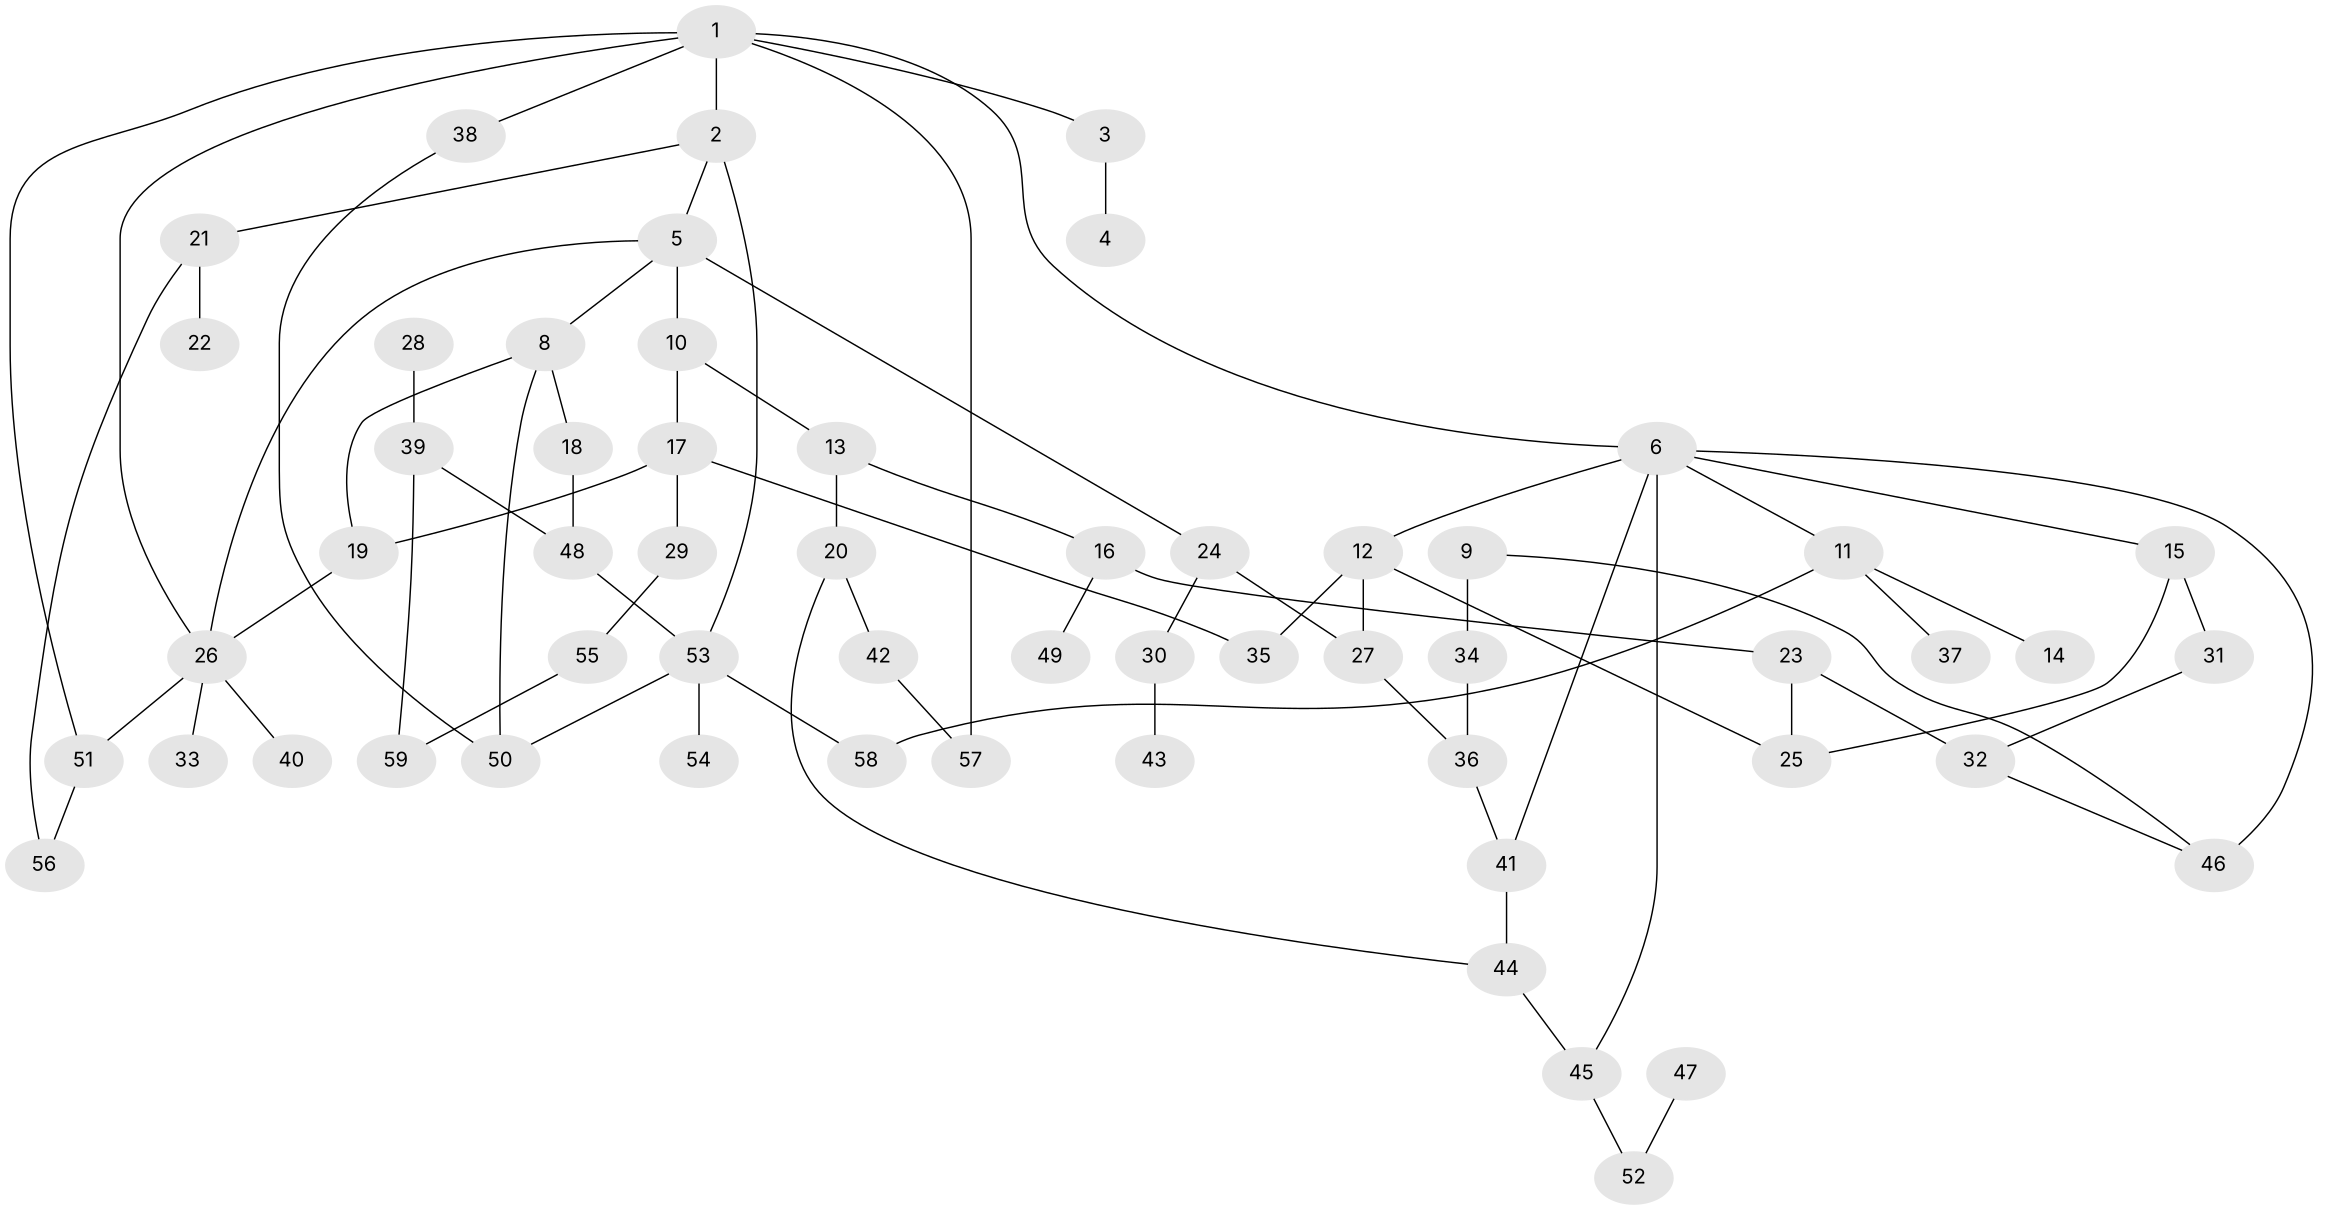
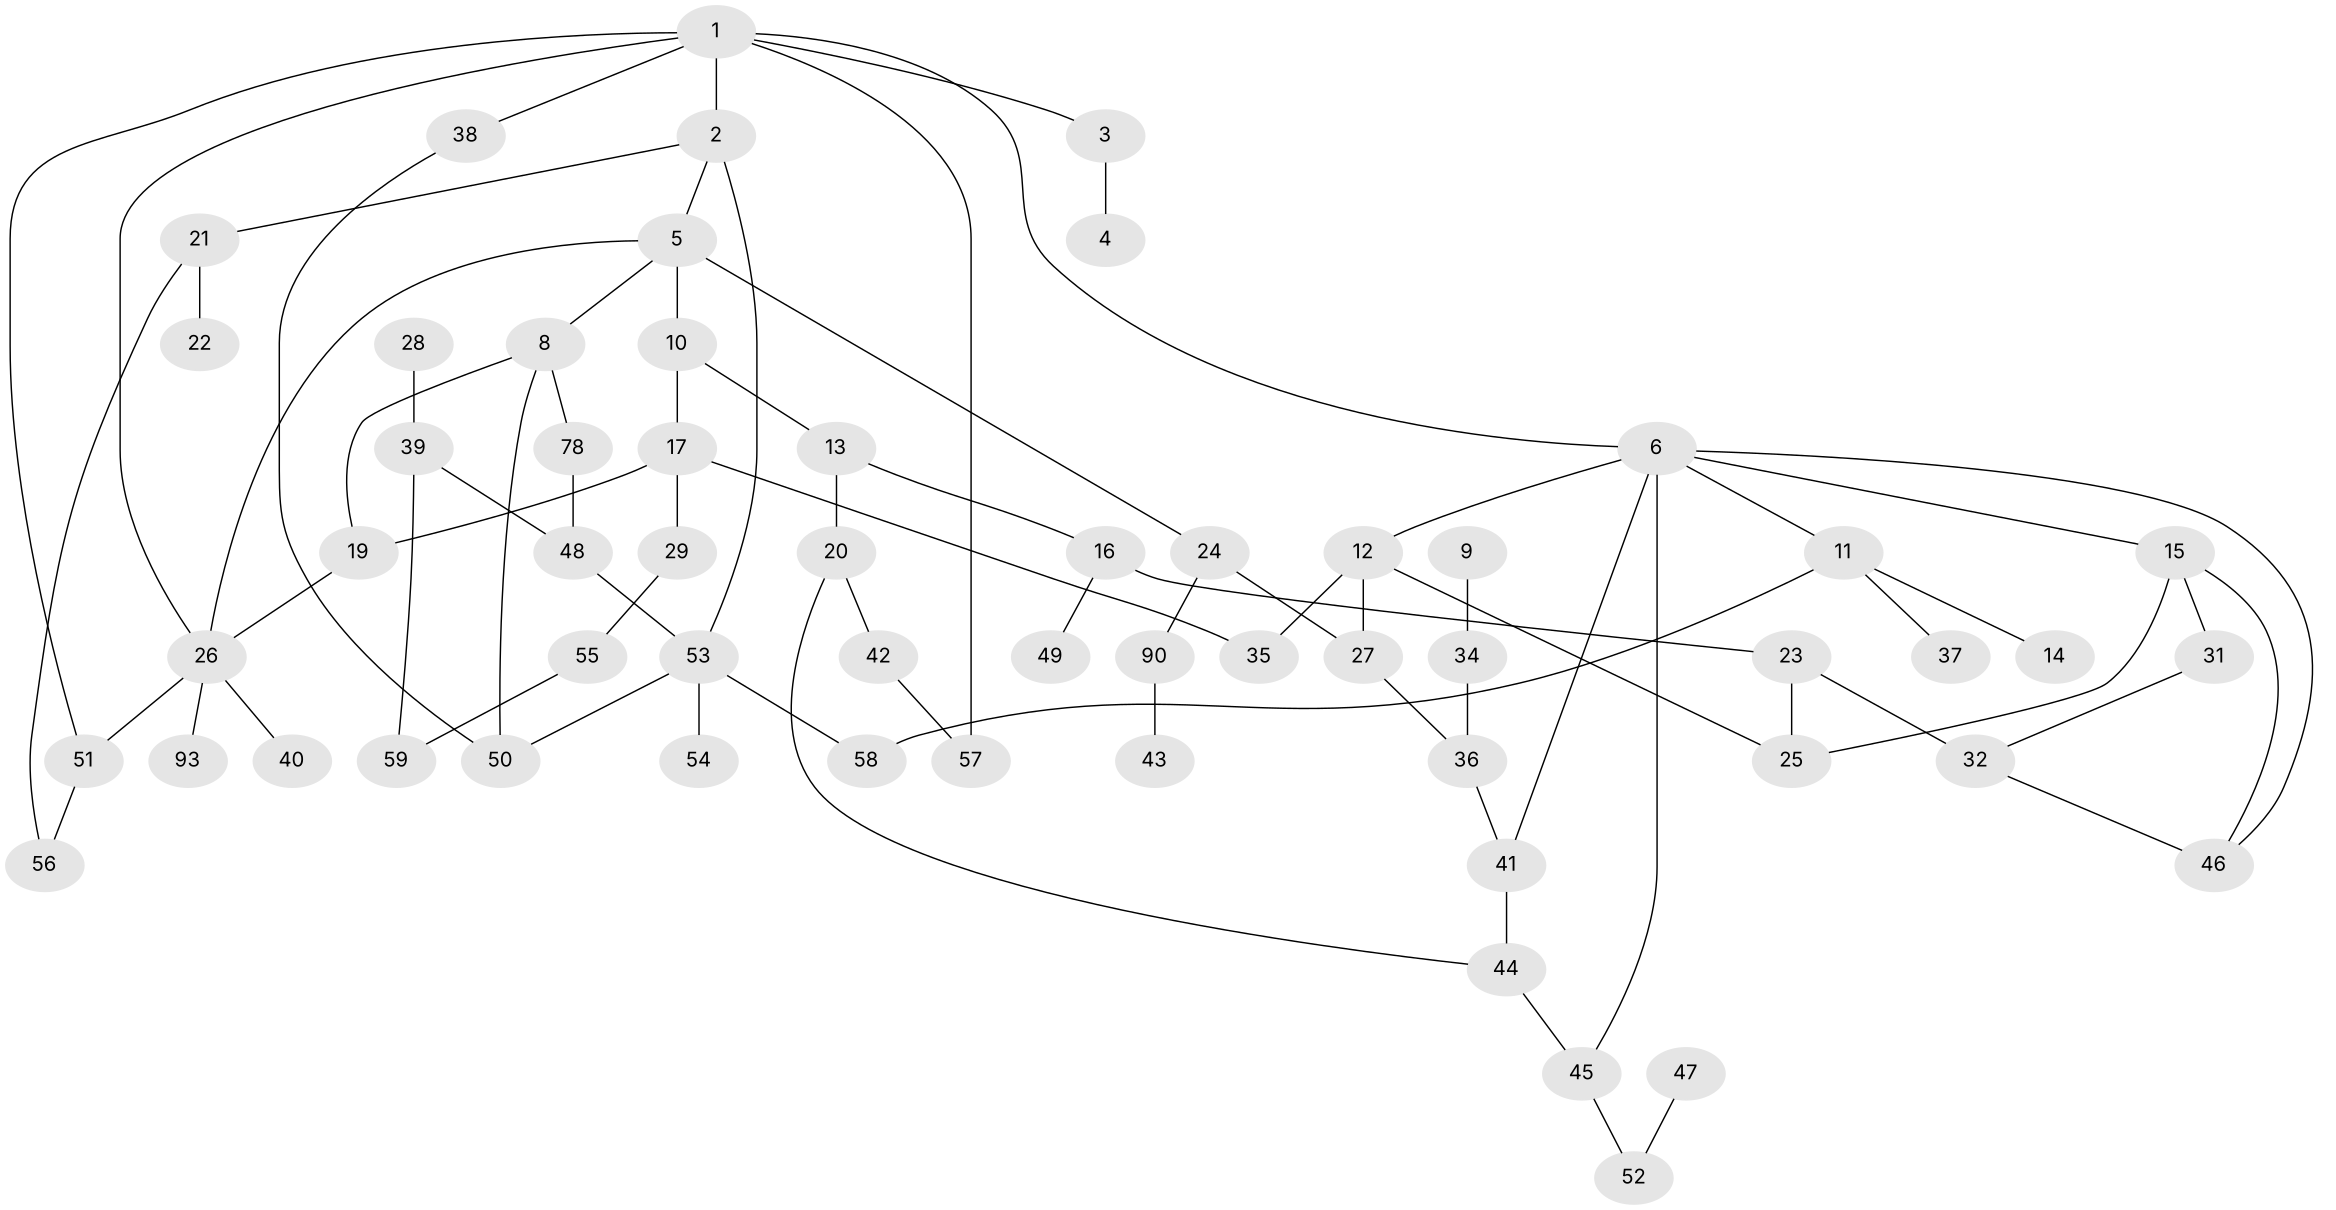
(573, 449) -> (573, 449)
(1868, 651) -> (2278, 696)
(1155, 657) -> (1155, 657)
(188, 761) -> (188, 761)
